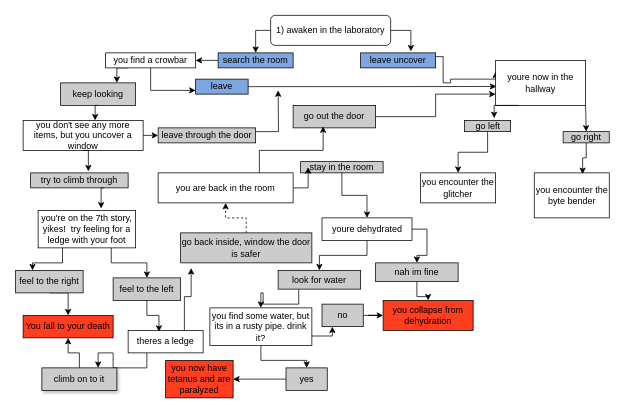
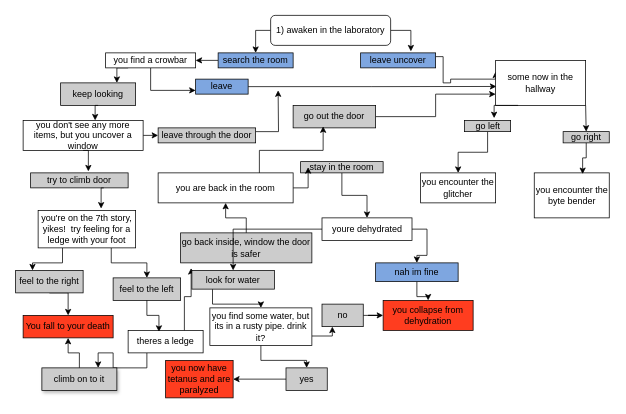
(540, 83) -> (540, 83)
(79, 180) -> (79, 180)
(238, 218) -> (238, 218)
(417, 272) -> (417, 272)
(319, 280) -> (233, 280)
